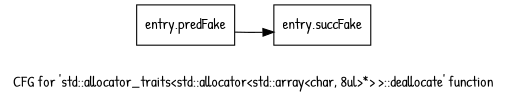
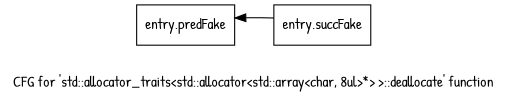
(249, 32) -> (260, 18)
